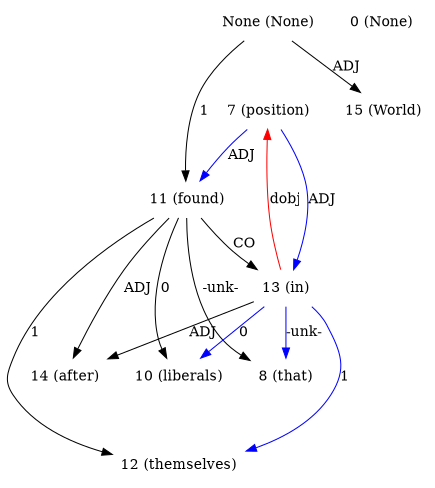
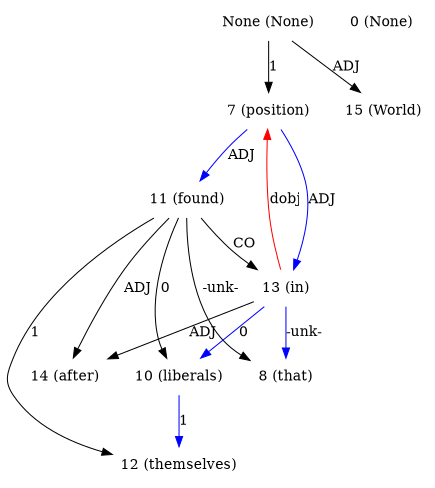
(197, 98) -> (269, 62)
(332, 393) -> (179, 416)
